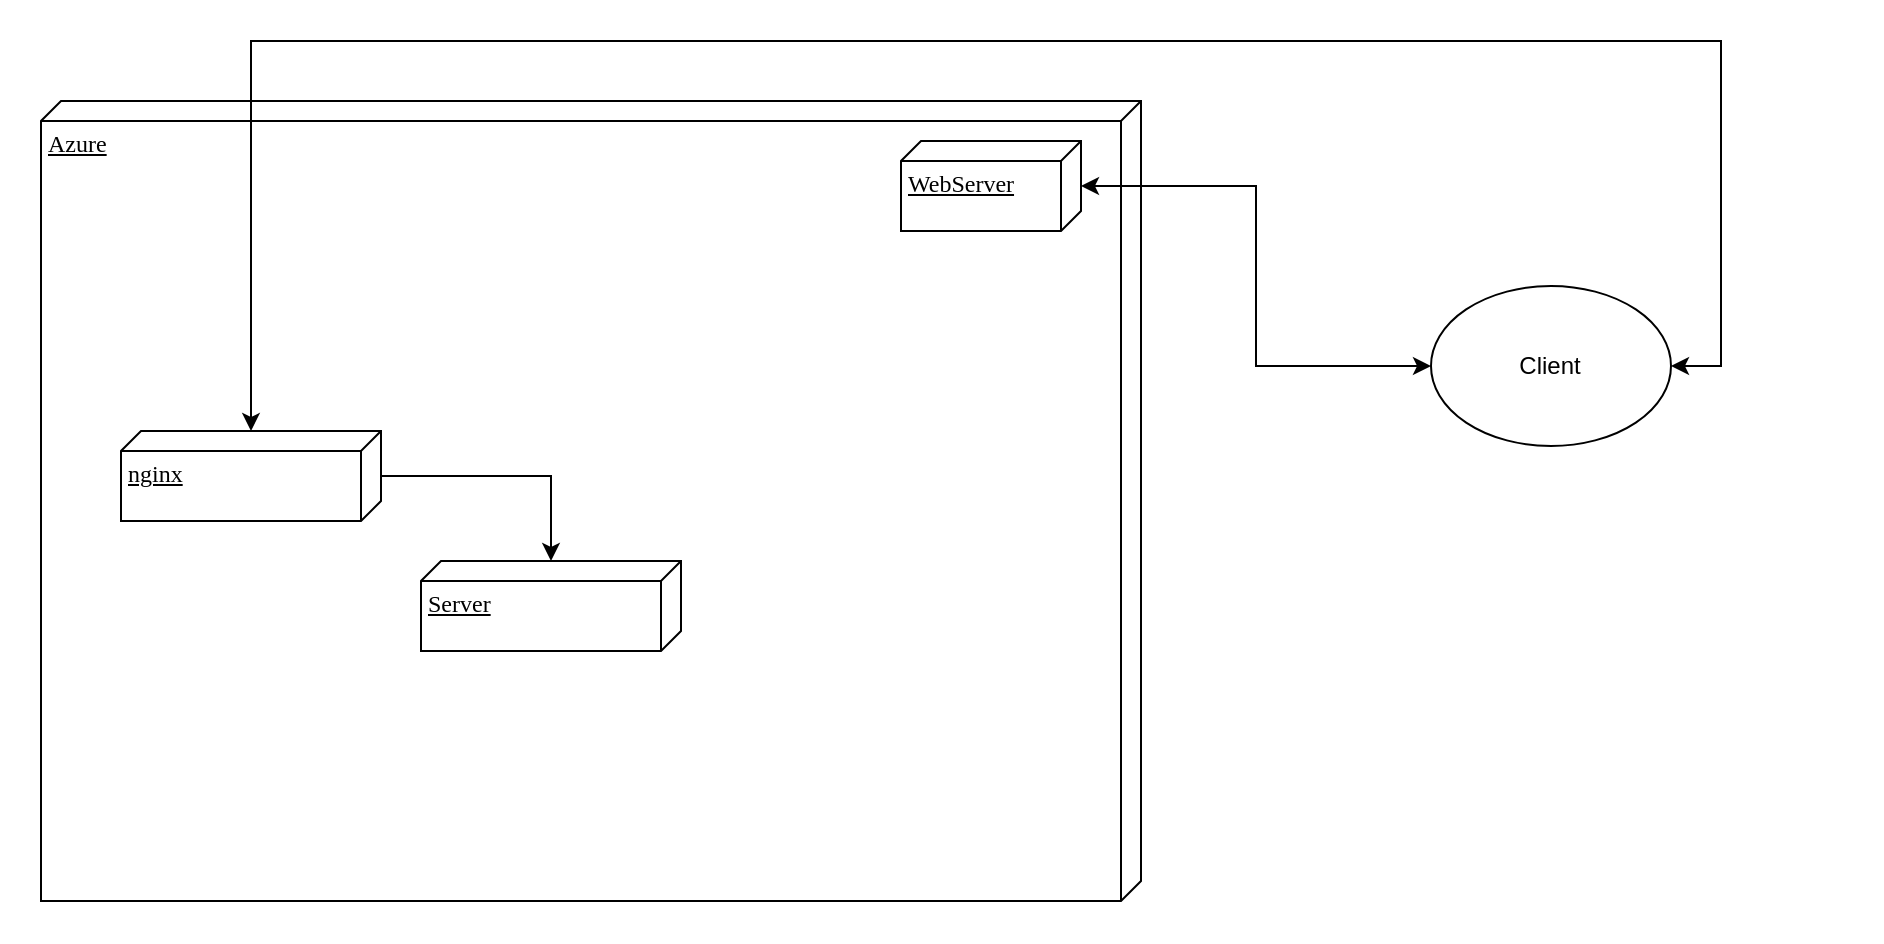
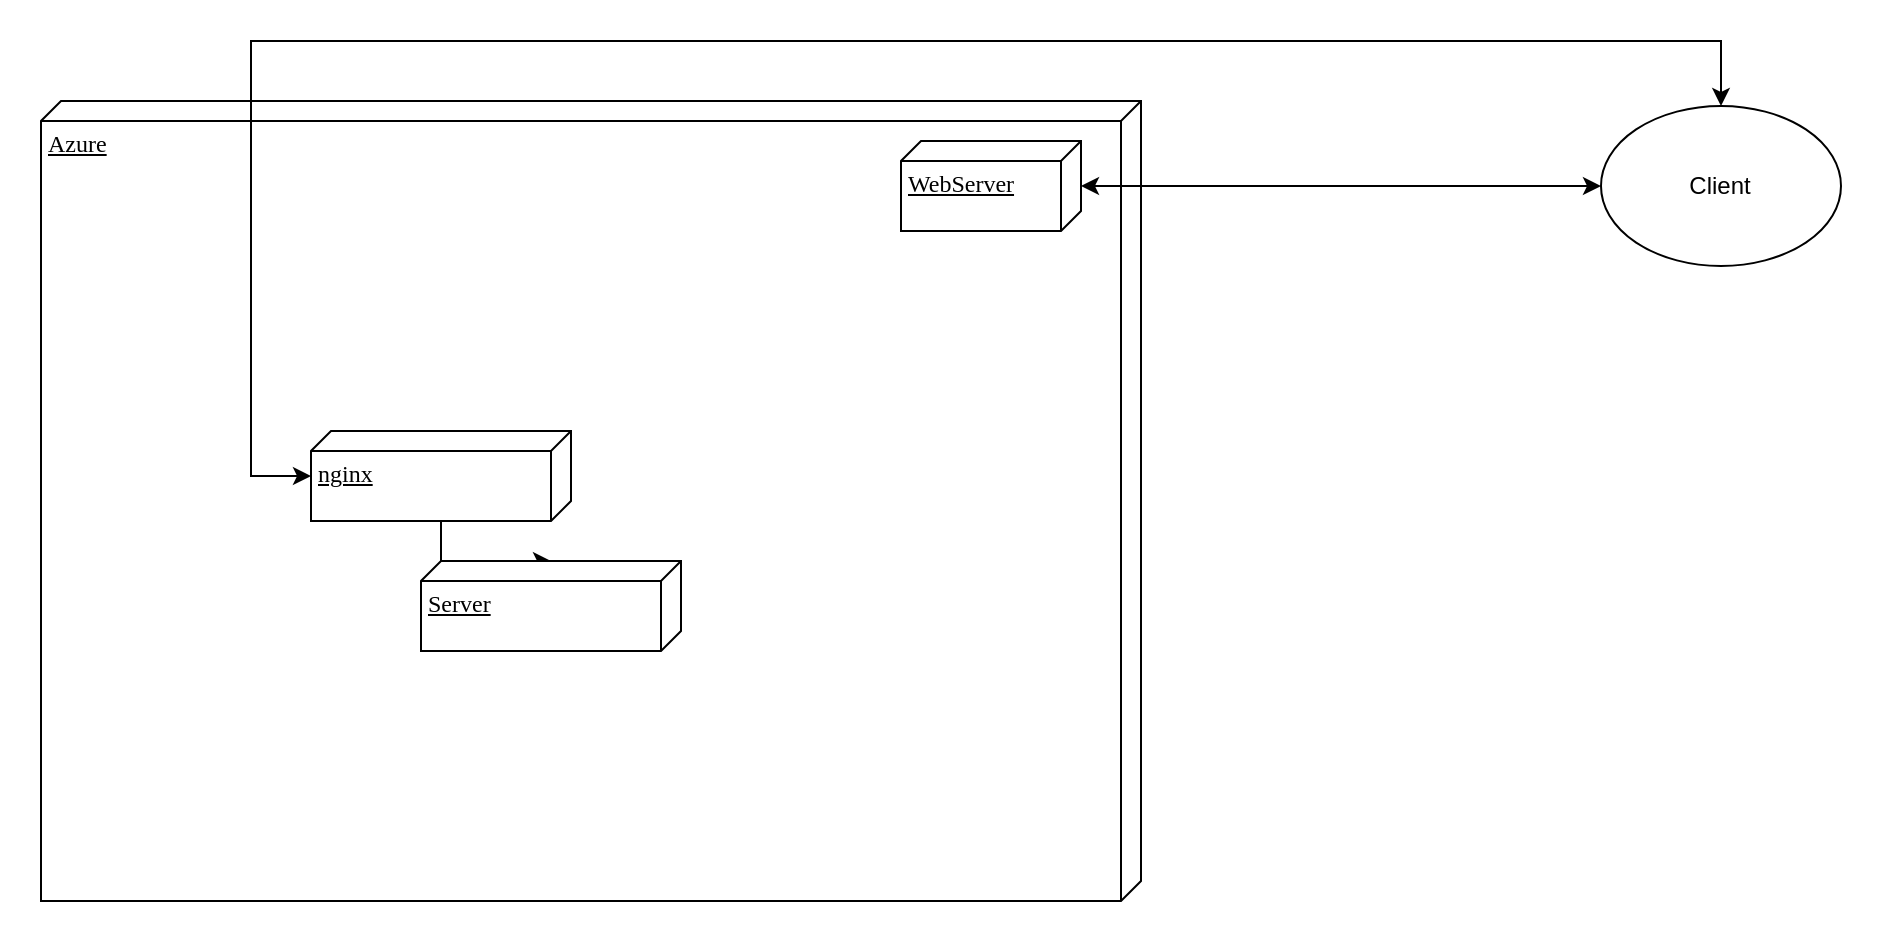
(1551, 366) -> (1721, 186)
(251, 476) -> (441, 476)
